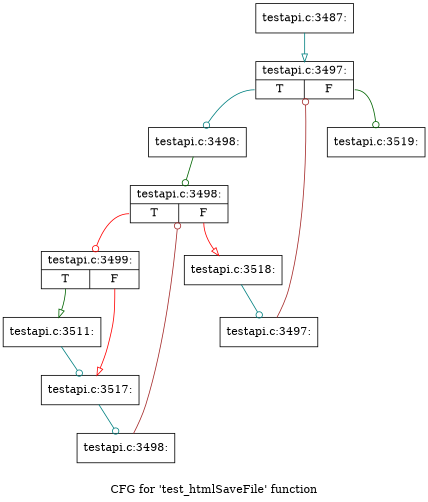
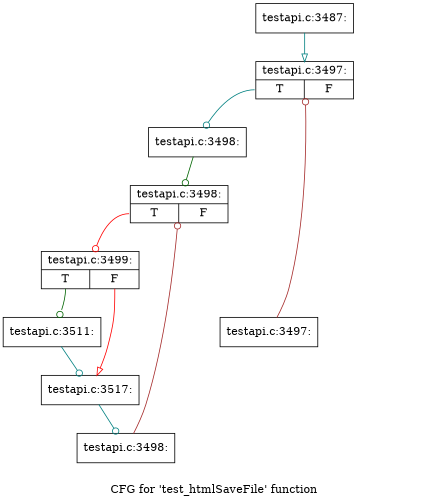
(376, 142) -> none
(233, 270) -> none
(64, 299) -> (64, 299)
